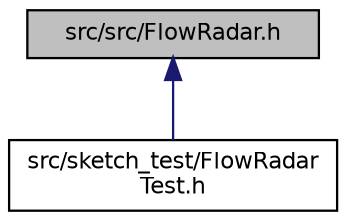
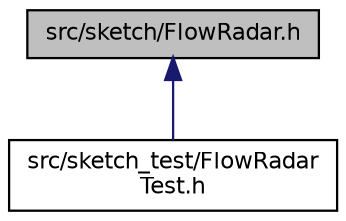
(173, 34) -> (173, 34)
